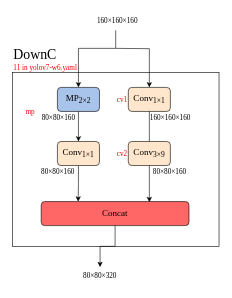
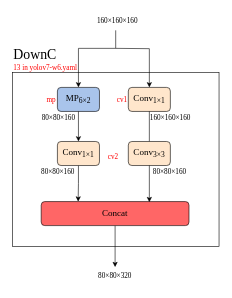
(45, 68) -> (45, 68)
(78, 99) -> (78, 99)
(30, 111) -> (51, 99)
(122, 153) -> (113, 156)
(149, 153) -> (149, 153)
(100, 276) -> (115, 276)
